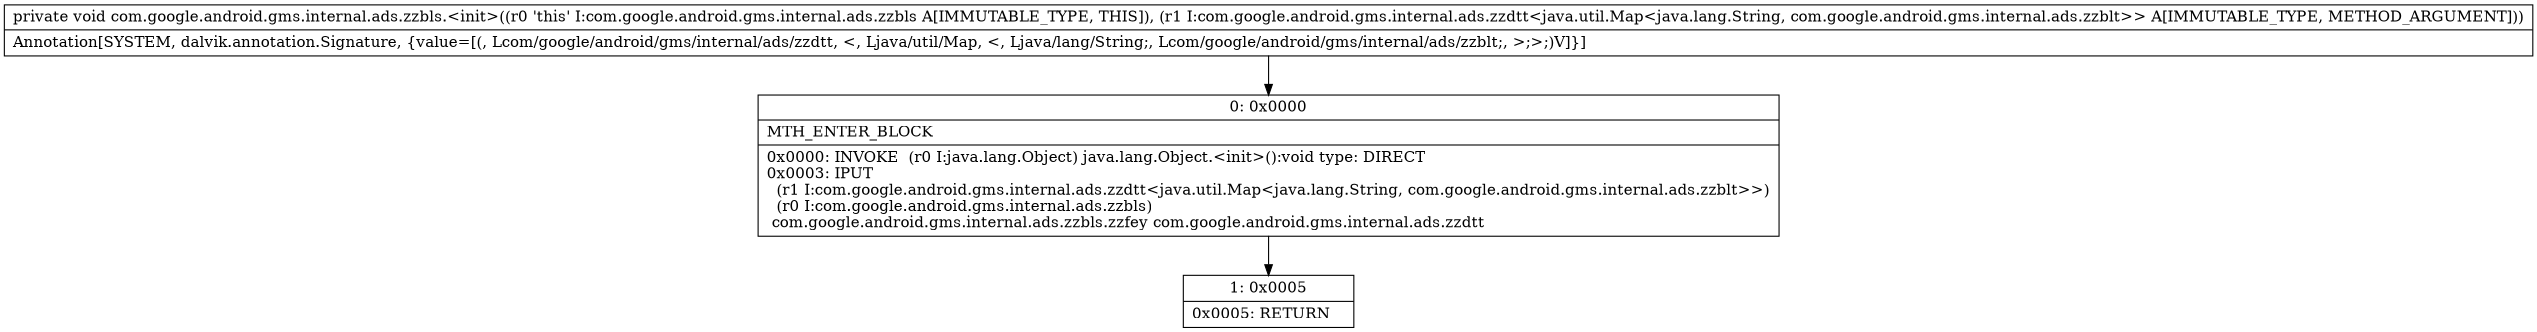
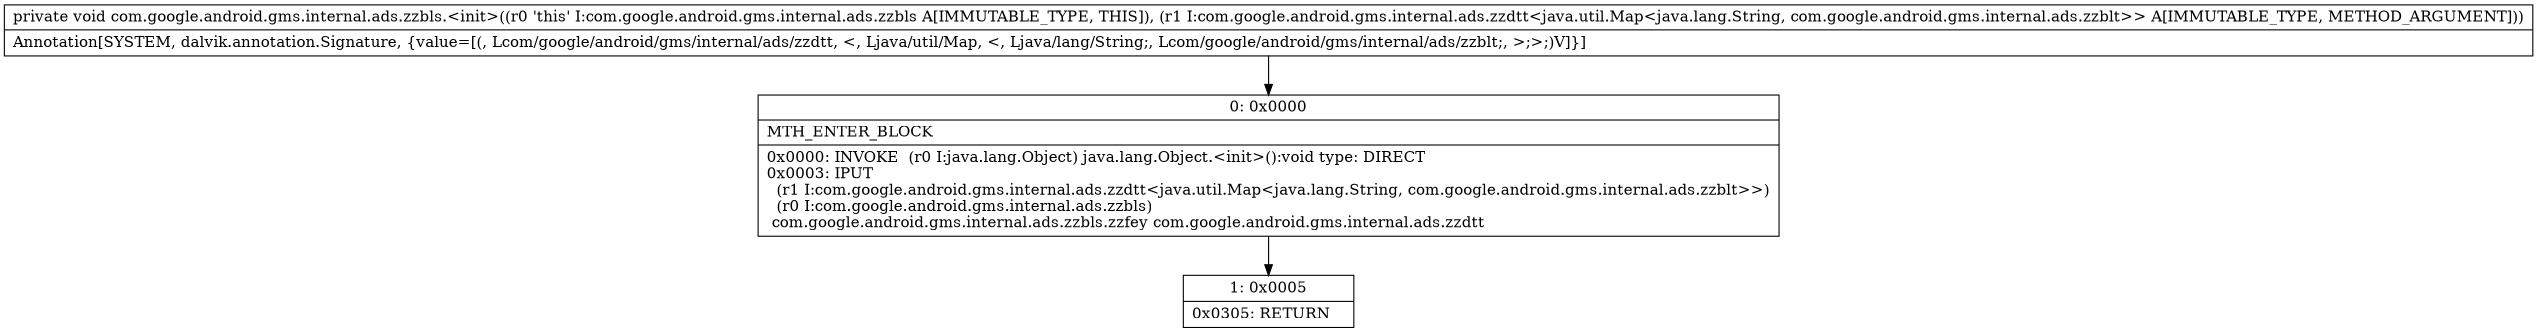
(1269, 314) -> (1269, 314)
